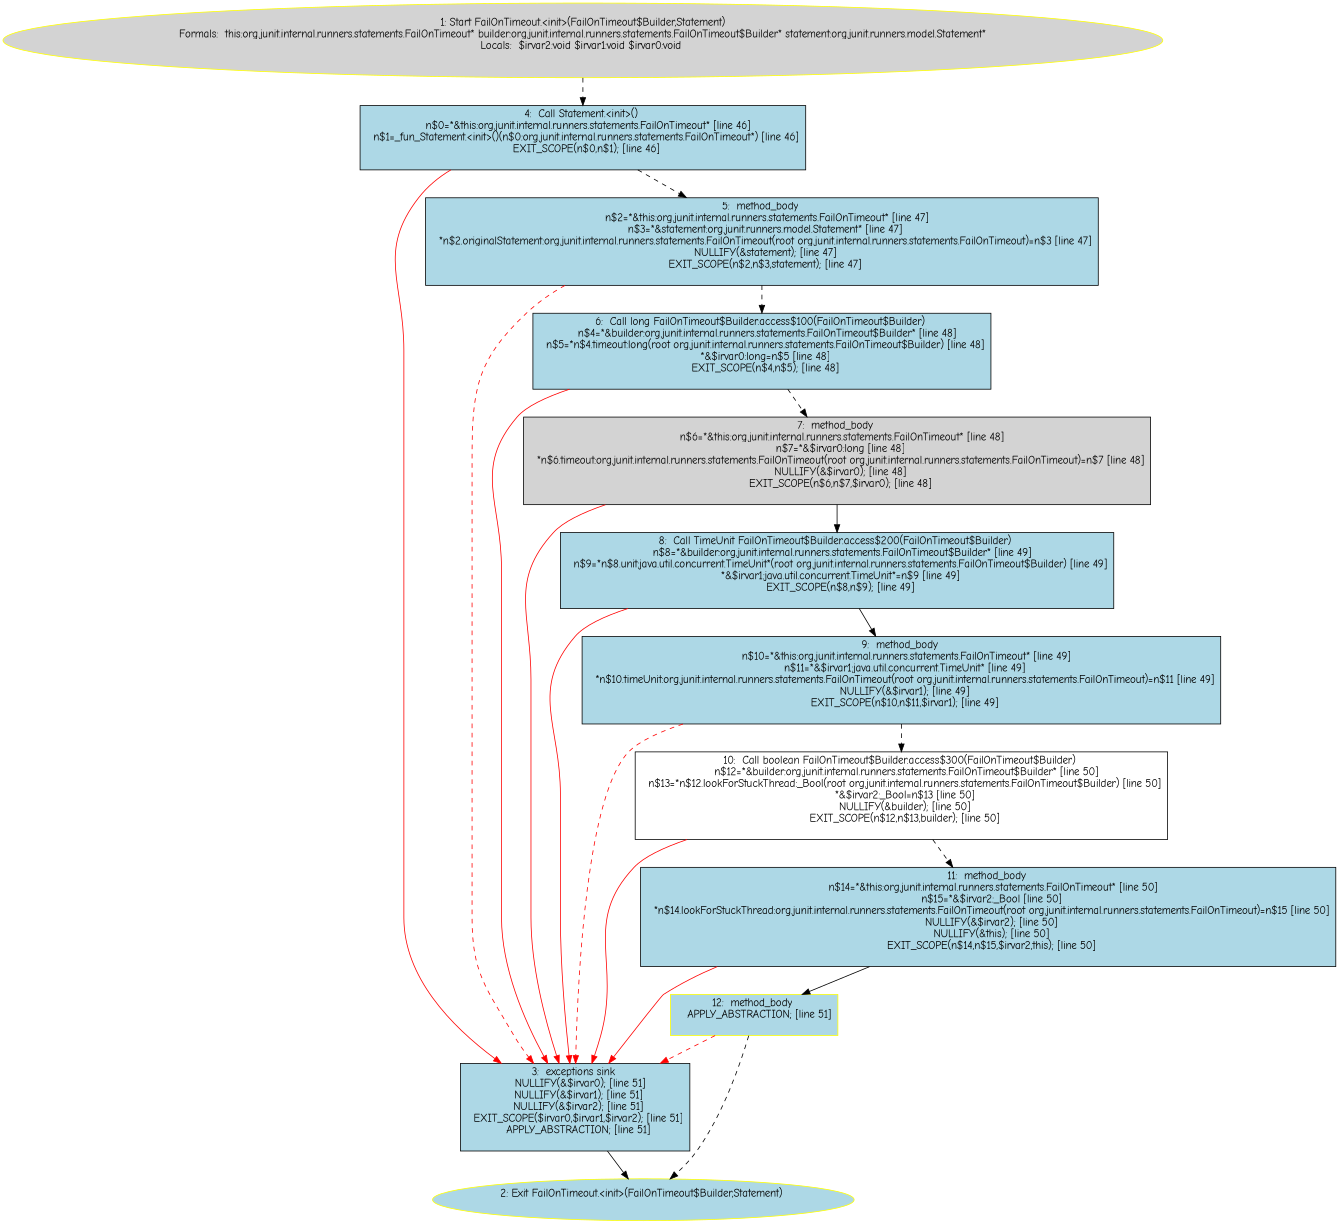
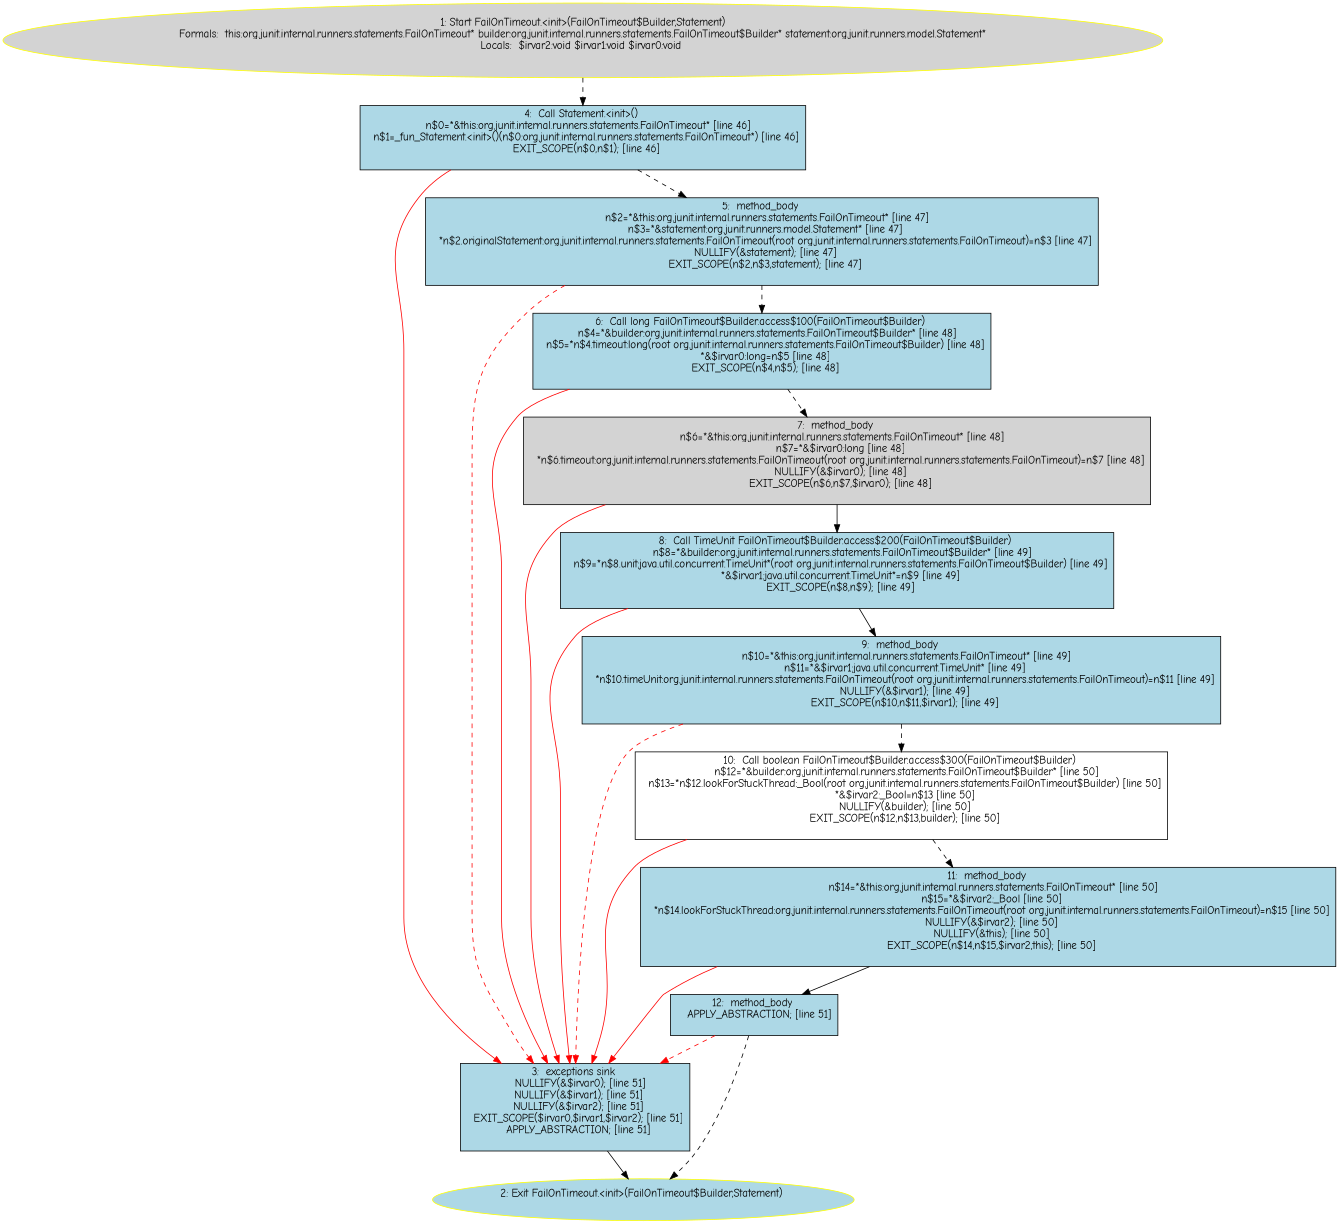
(754, 1015) -> (754, 1015)
